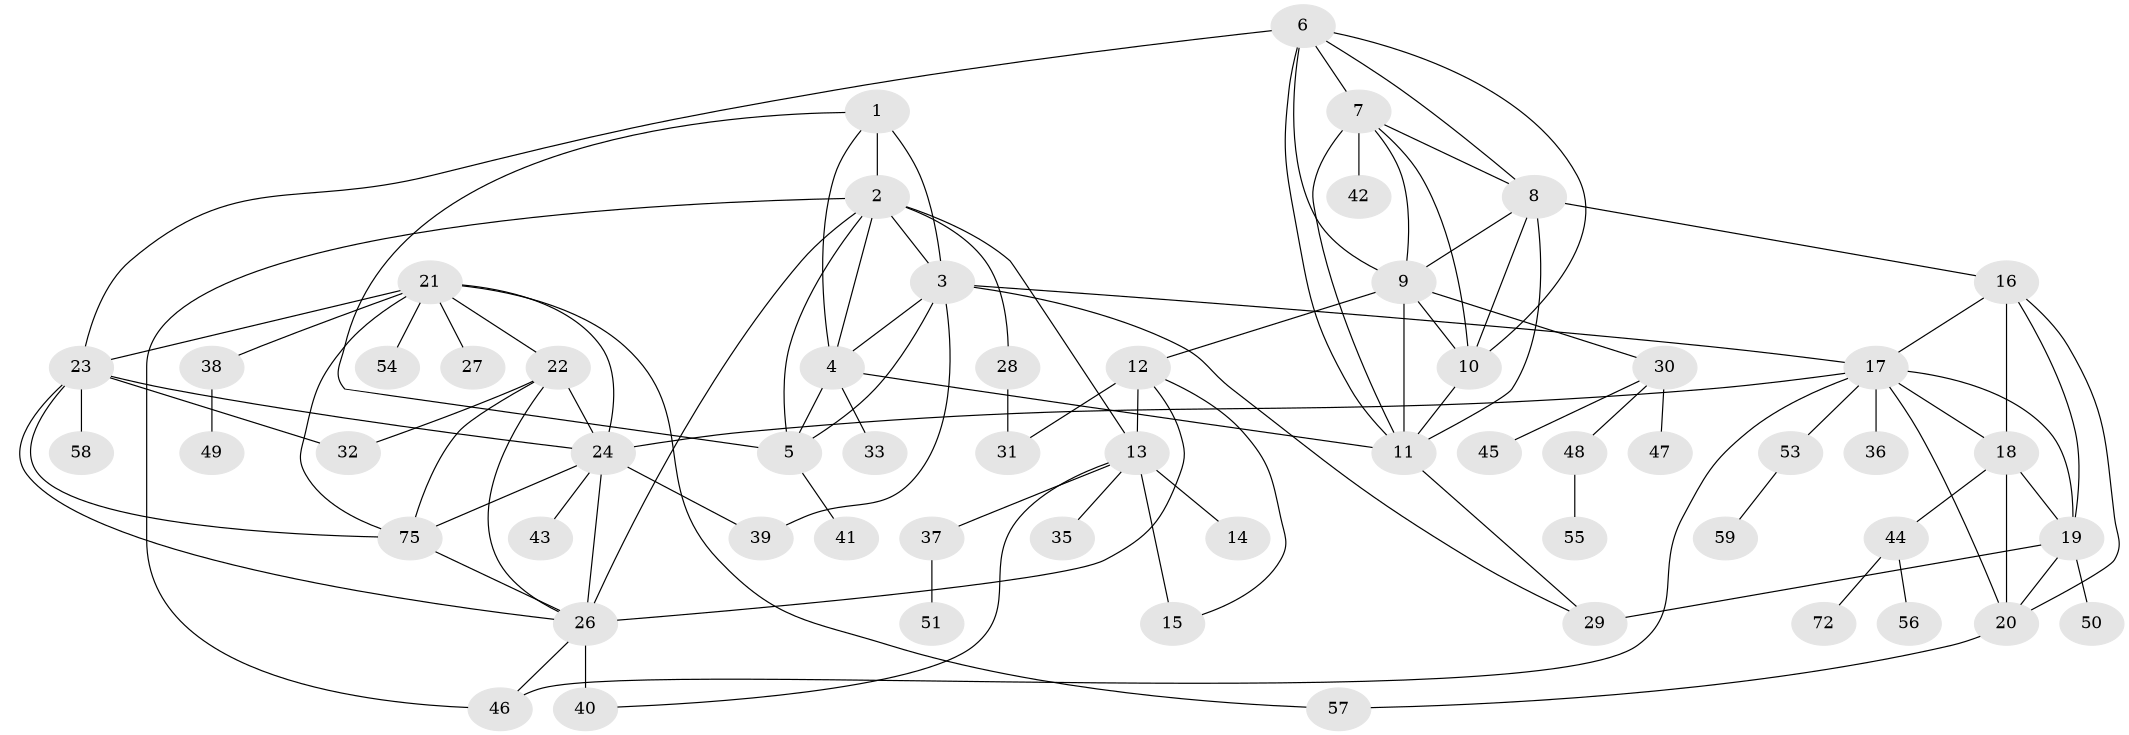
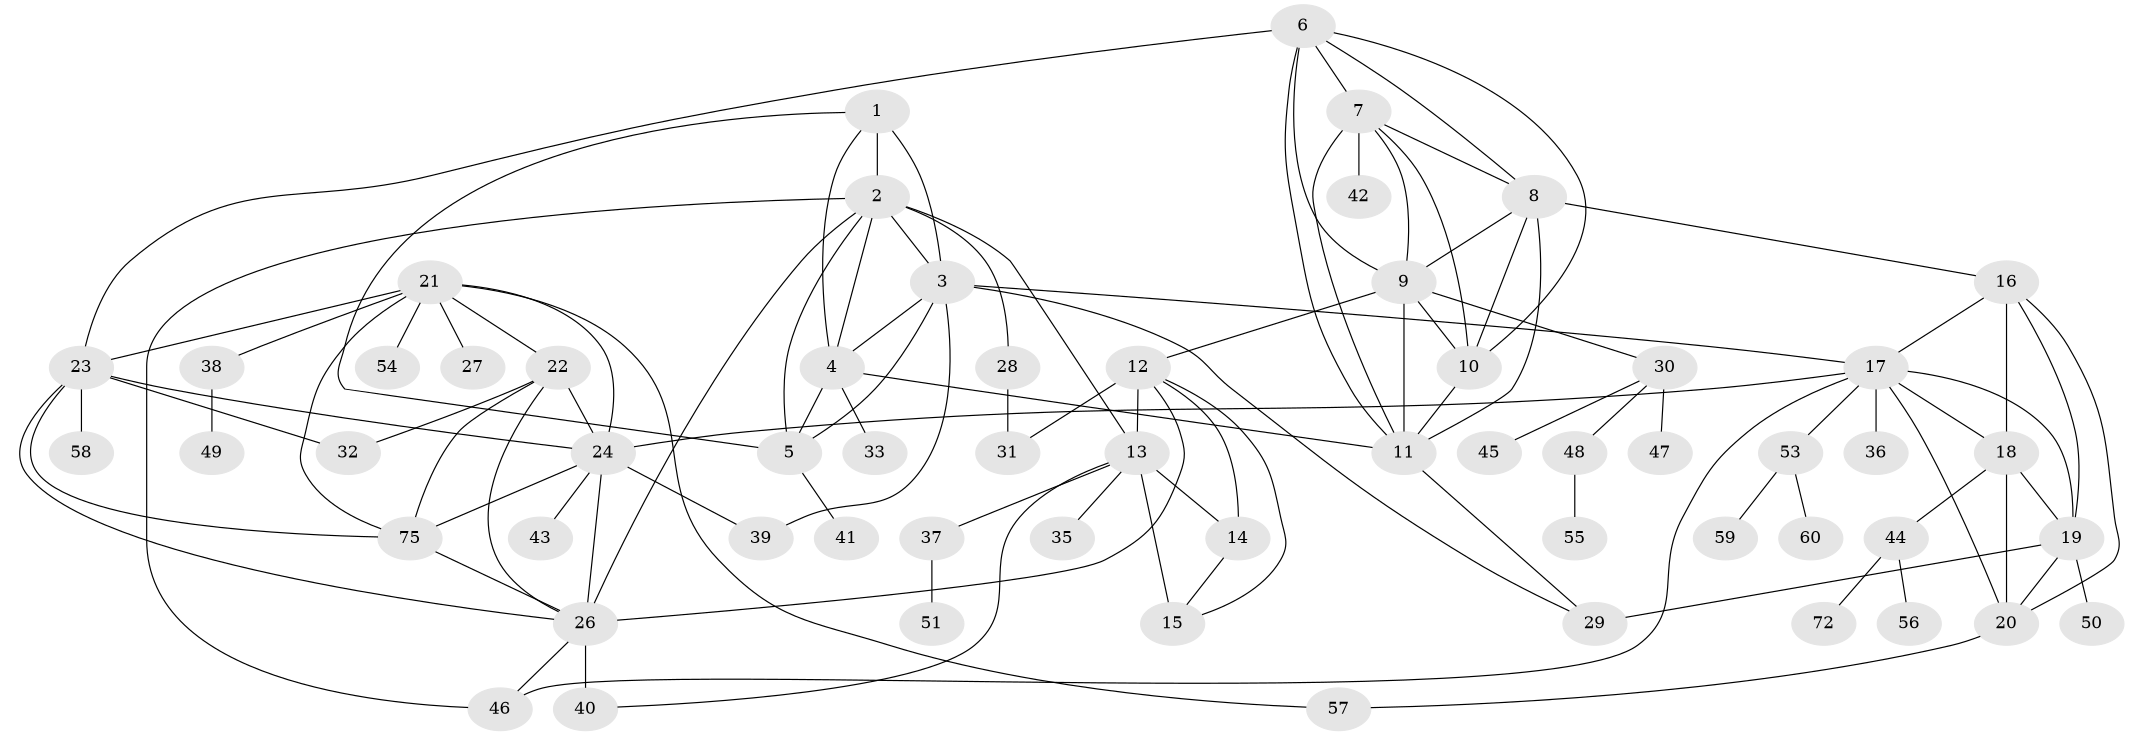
none -> (1222, 437)
none -> (1811, 538)
none -> (1205, 581)
